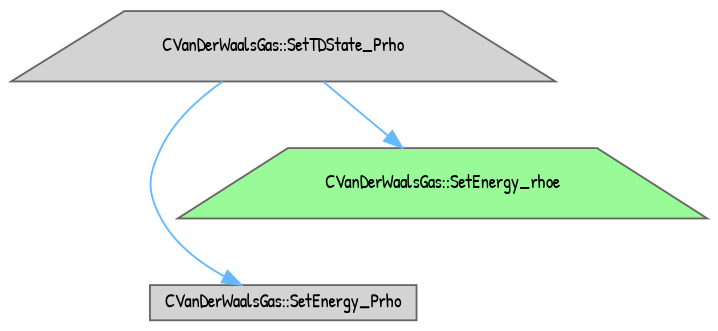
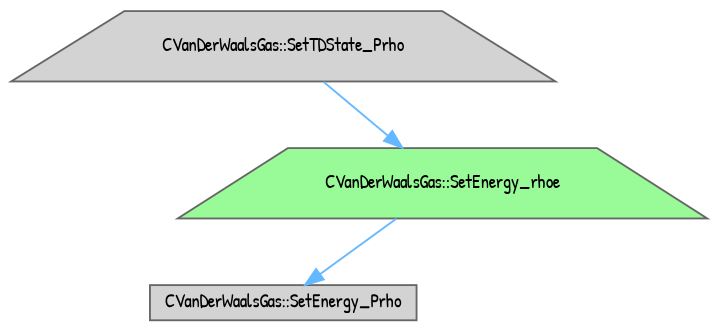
(151, 181) -> (358, 246)
